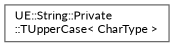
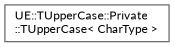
(87, 23) -> (87, 23)
